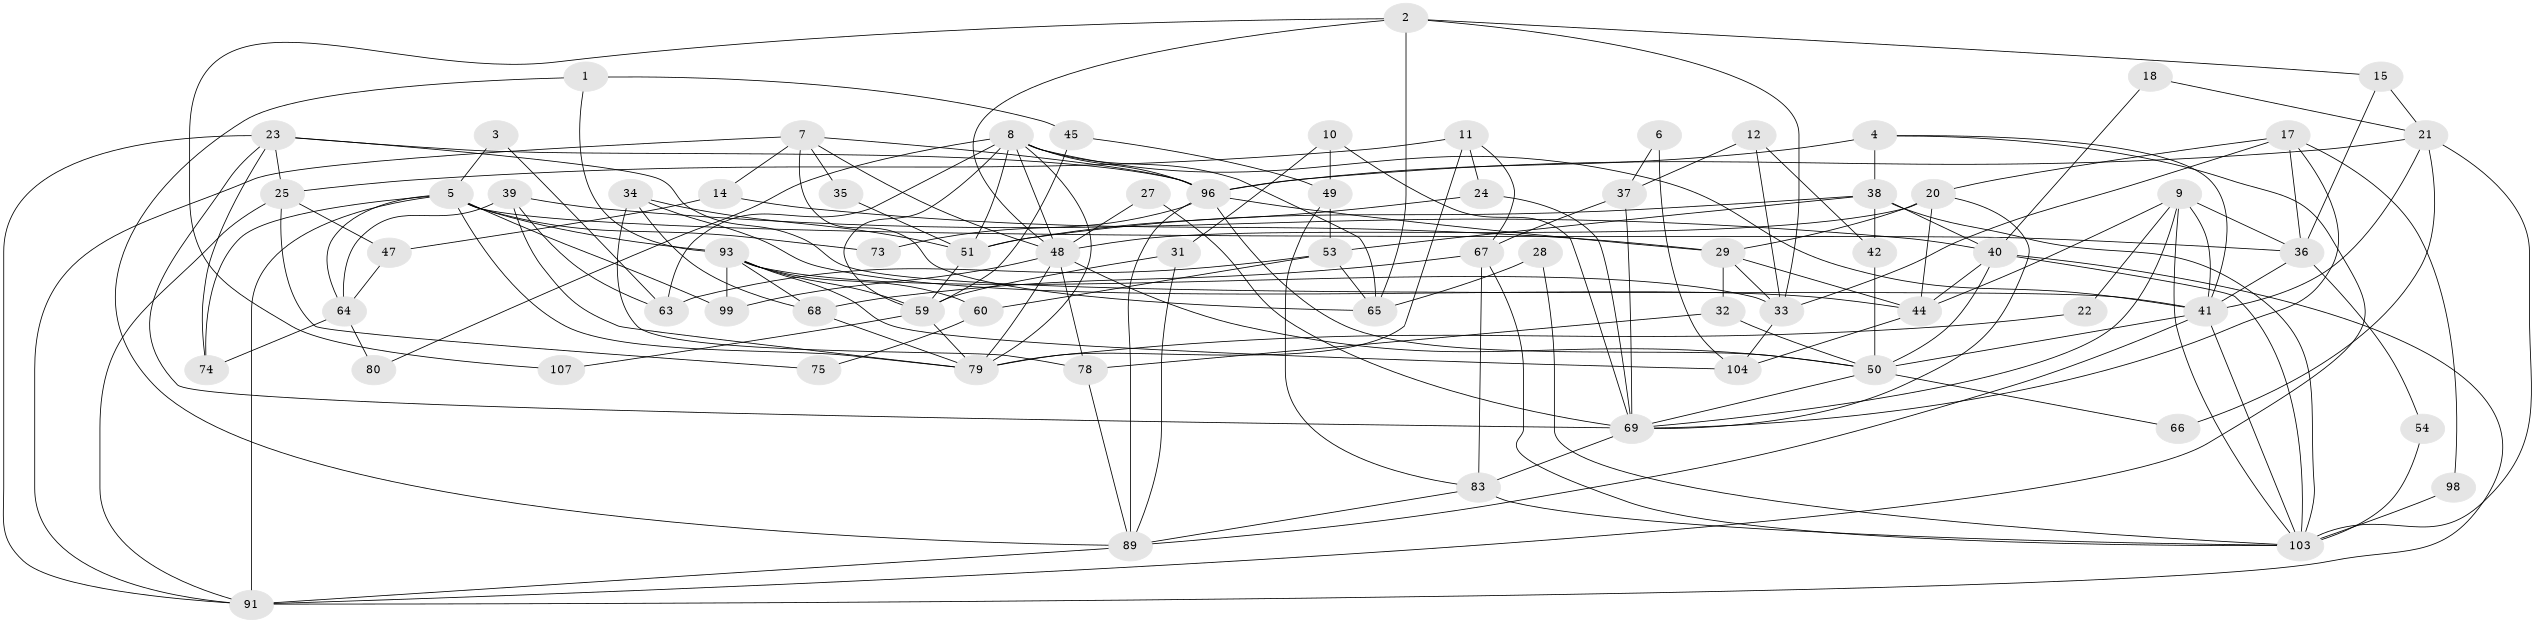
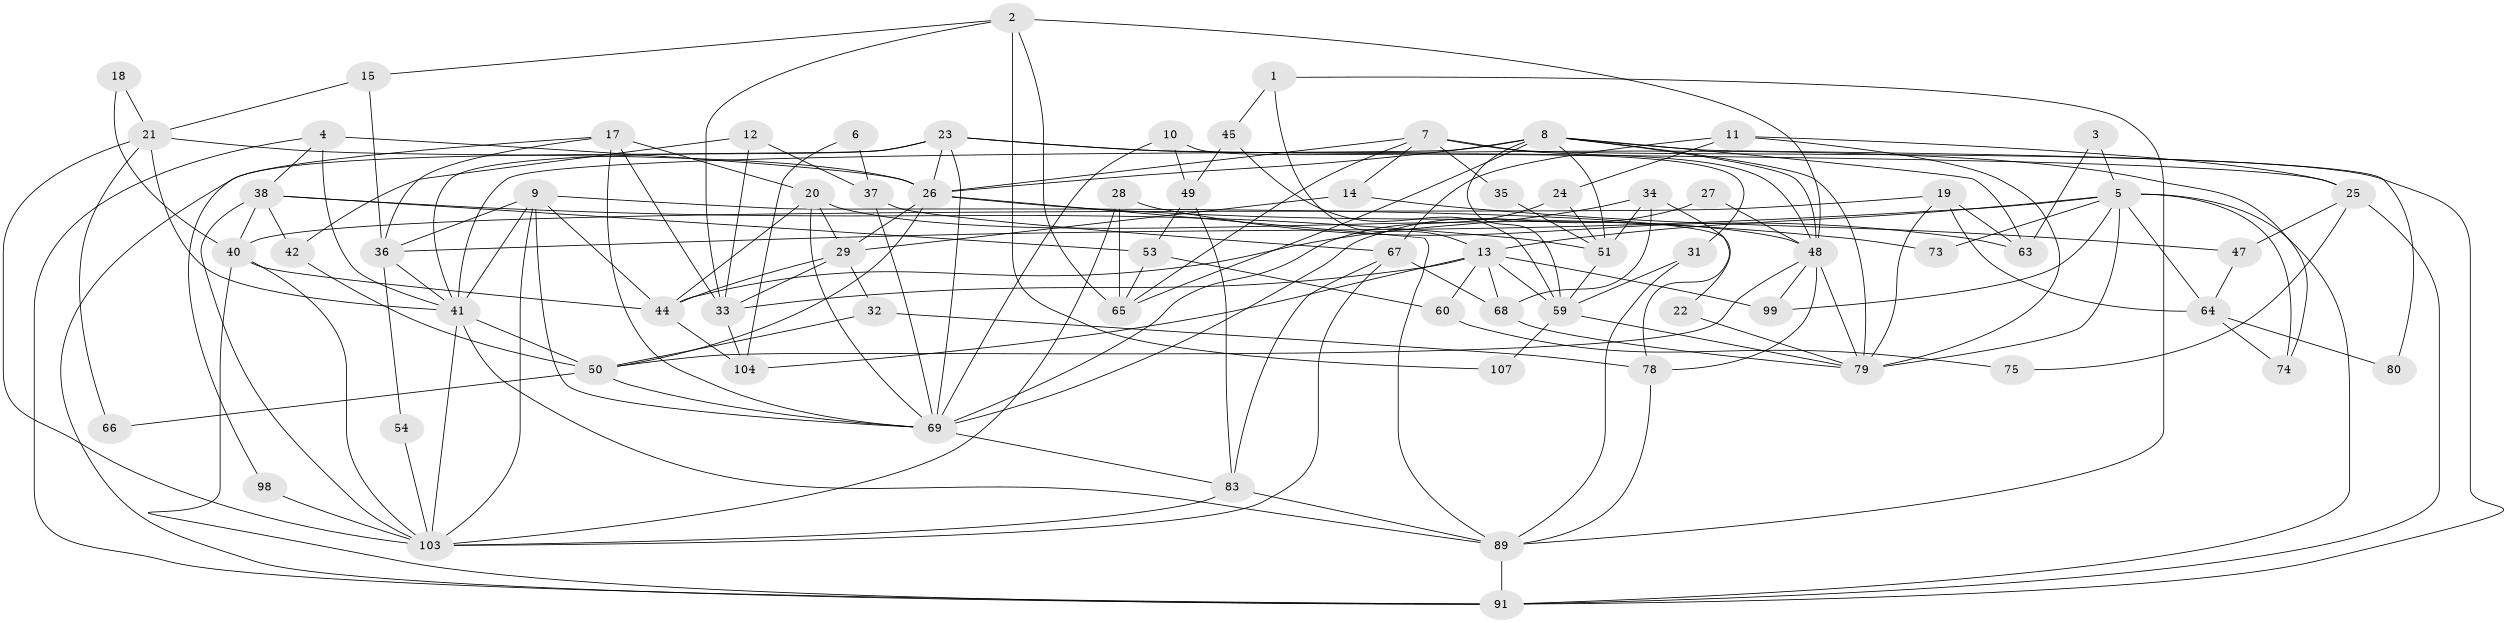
(510, 194) -> (1944, 194)
(1209, 194) -> (930, 194)
(727, 253) -> (1485, 253)
(1011, 271) -> (1571, 230)
(1956, 319) -> none
